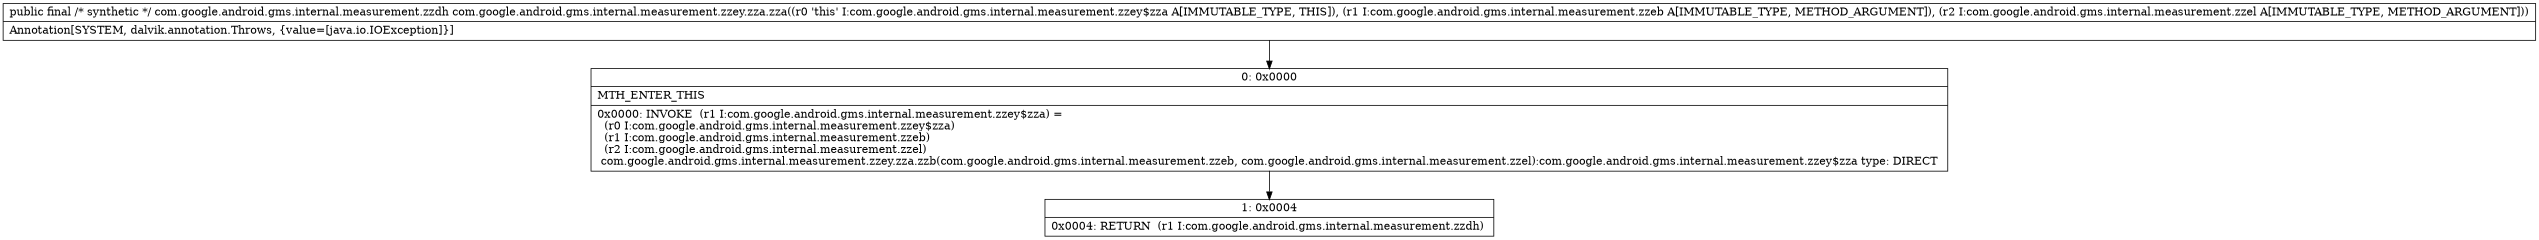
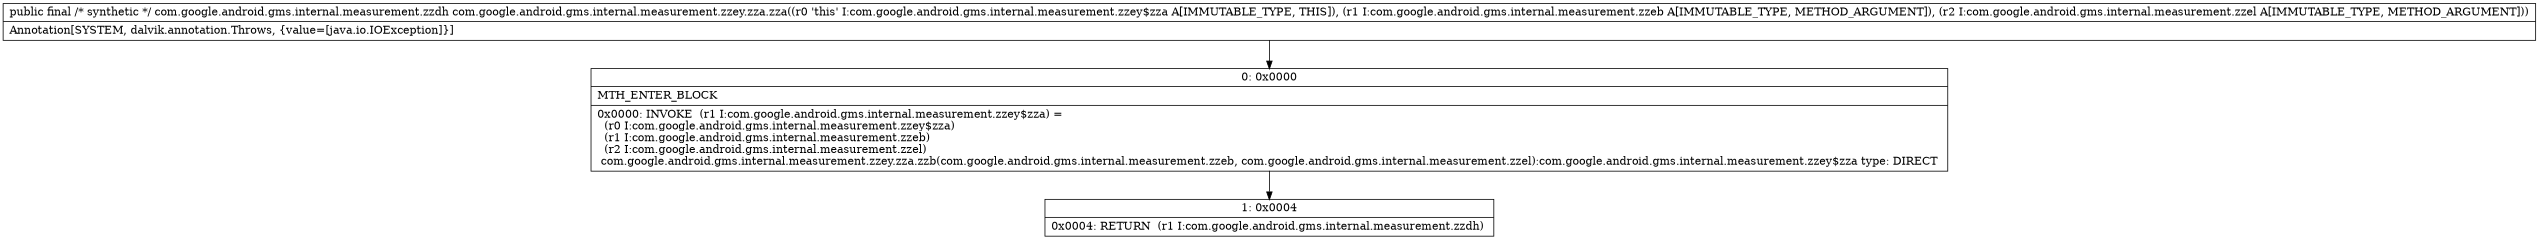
(651, 96) -> (658, 96)
